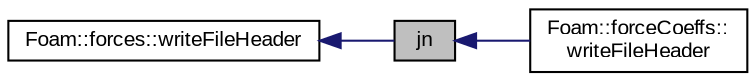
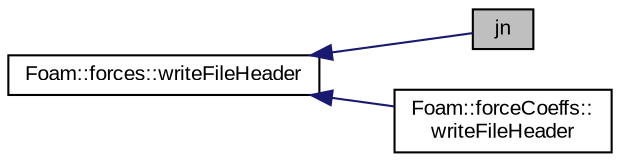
(503, 41) -> (363, 102)
